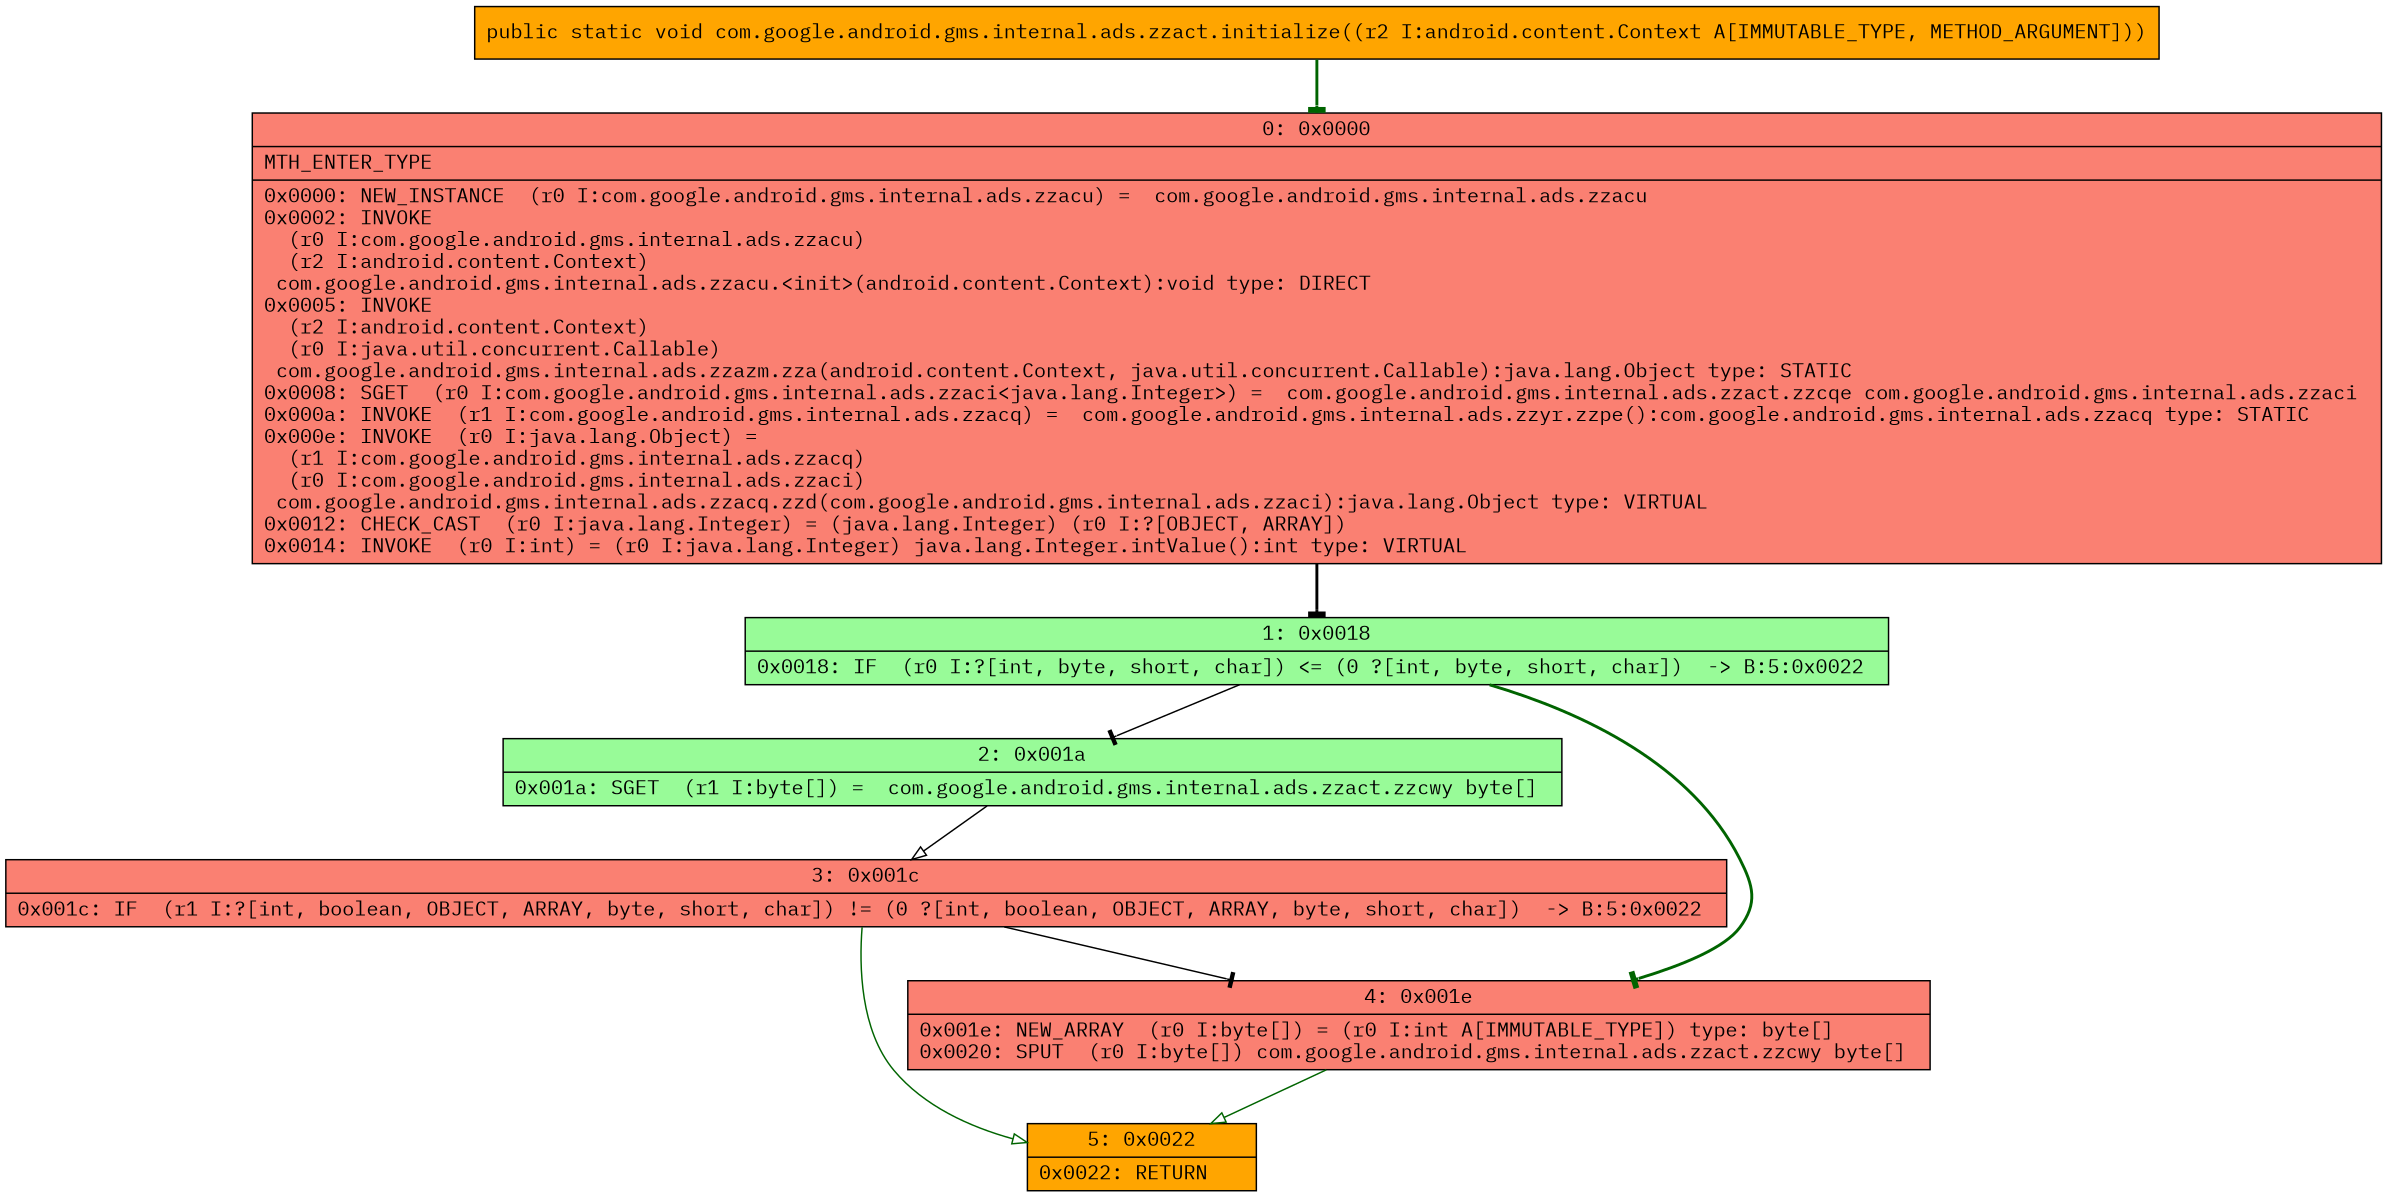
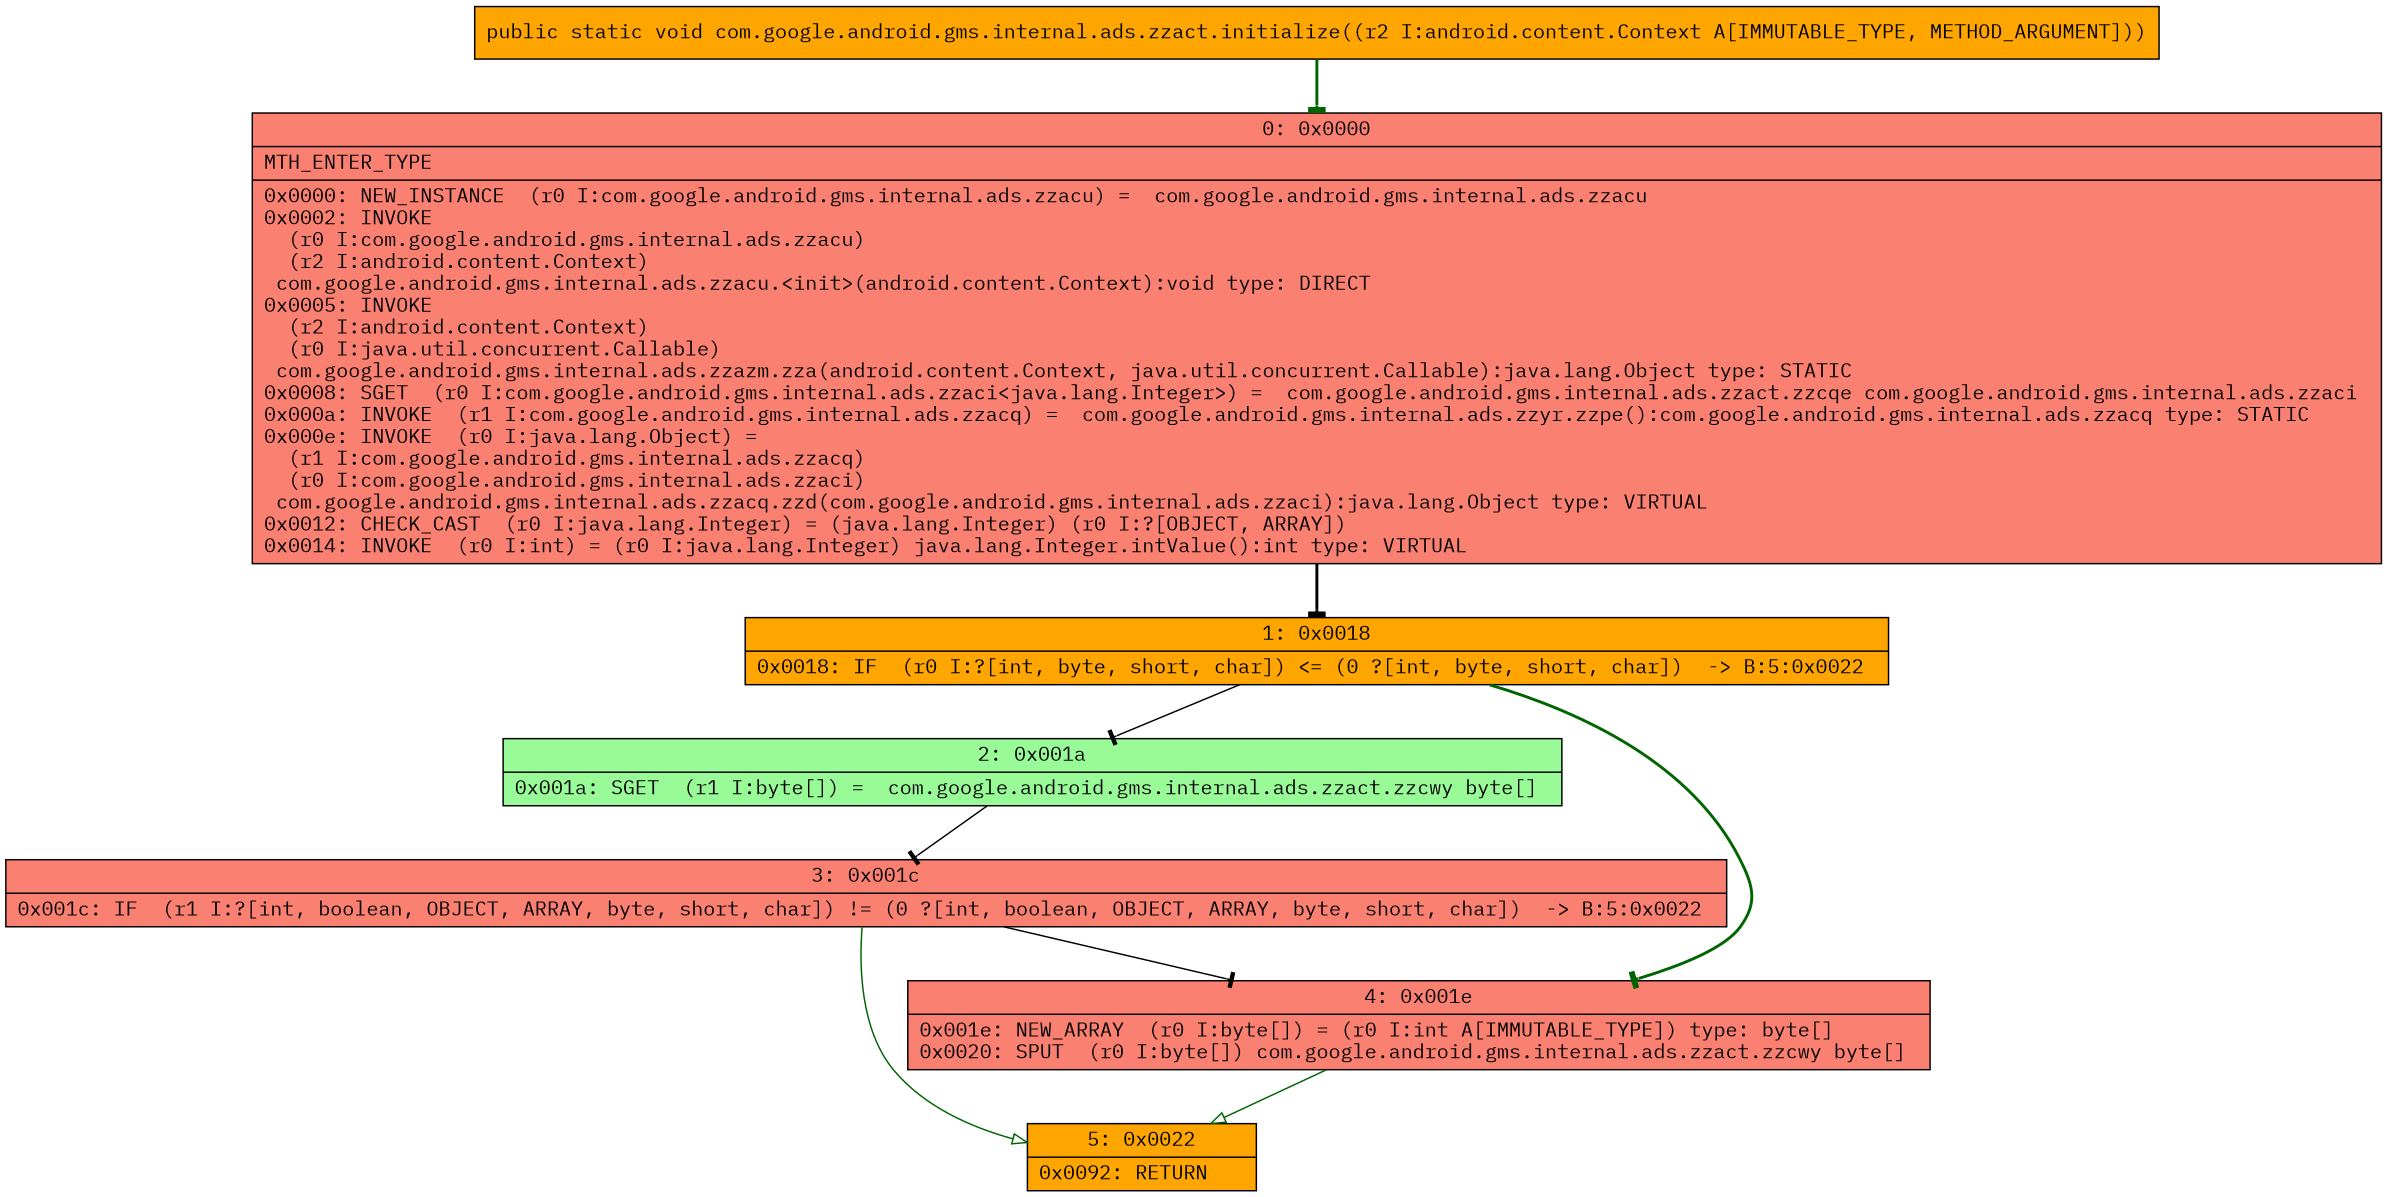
(1317, 651) -> (1317, 651)
(955, 828) -> (952, 831)
(1142, 1173) -> (1142, 1173)
